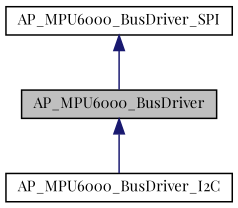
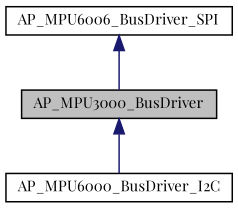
(119, 21) -> (119, 21)
(119, 104) -> (119, 104)
